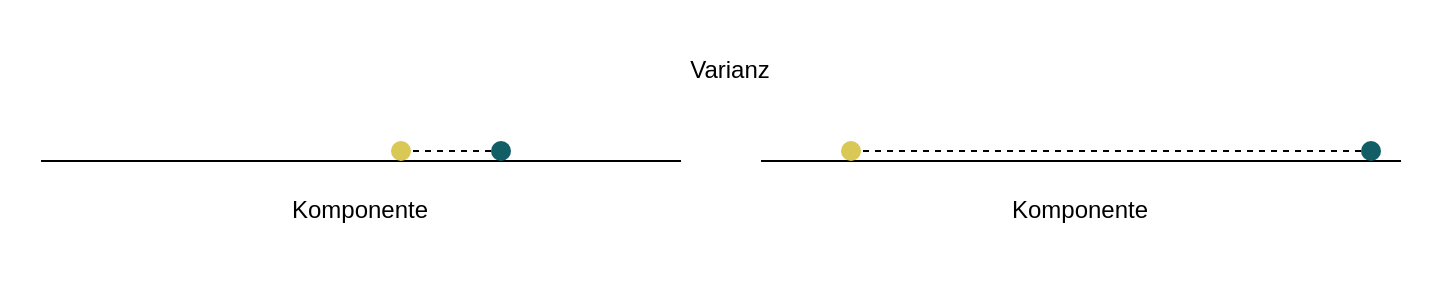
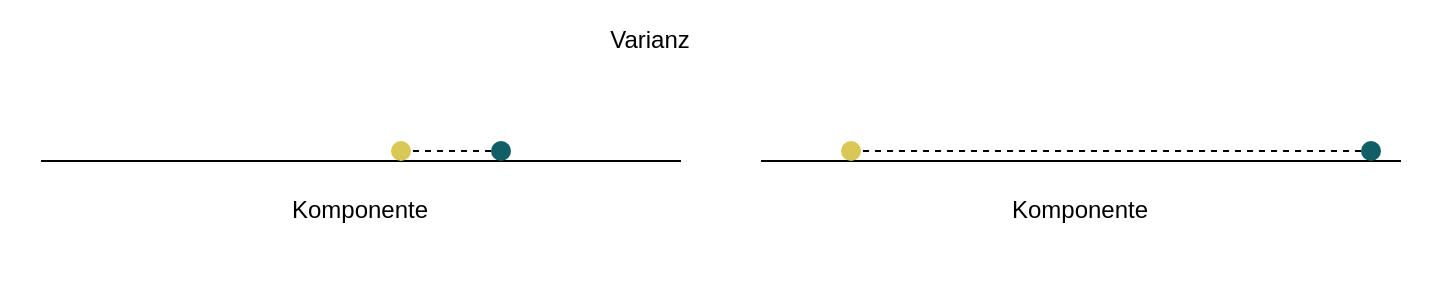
(731, 71) -> (651, 41)
